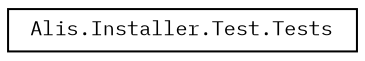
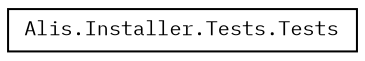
(183, 30) -> (183, 30)
